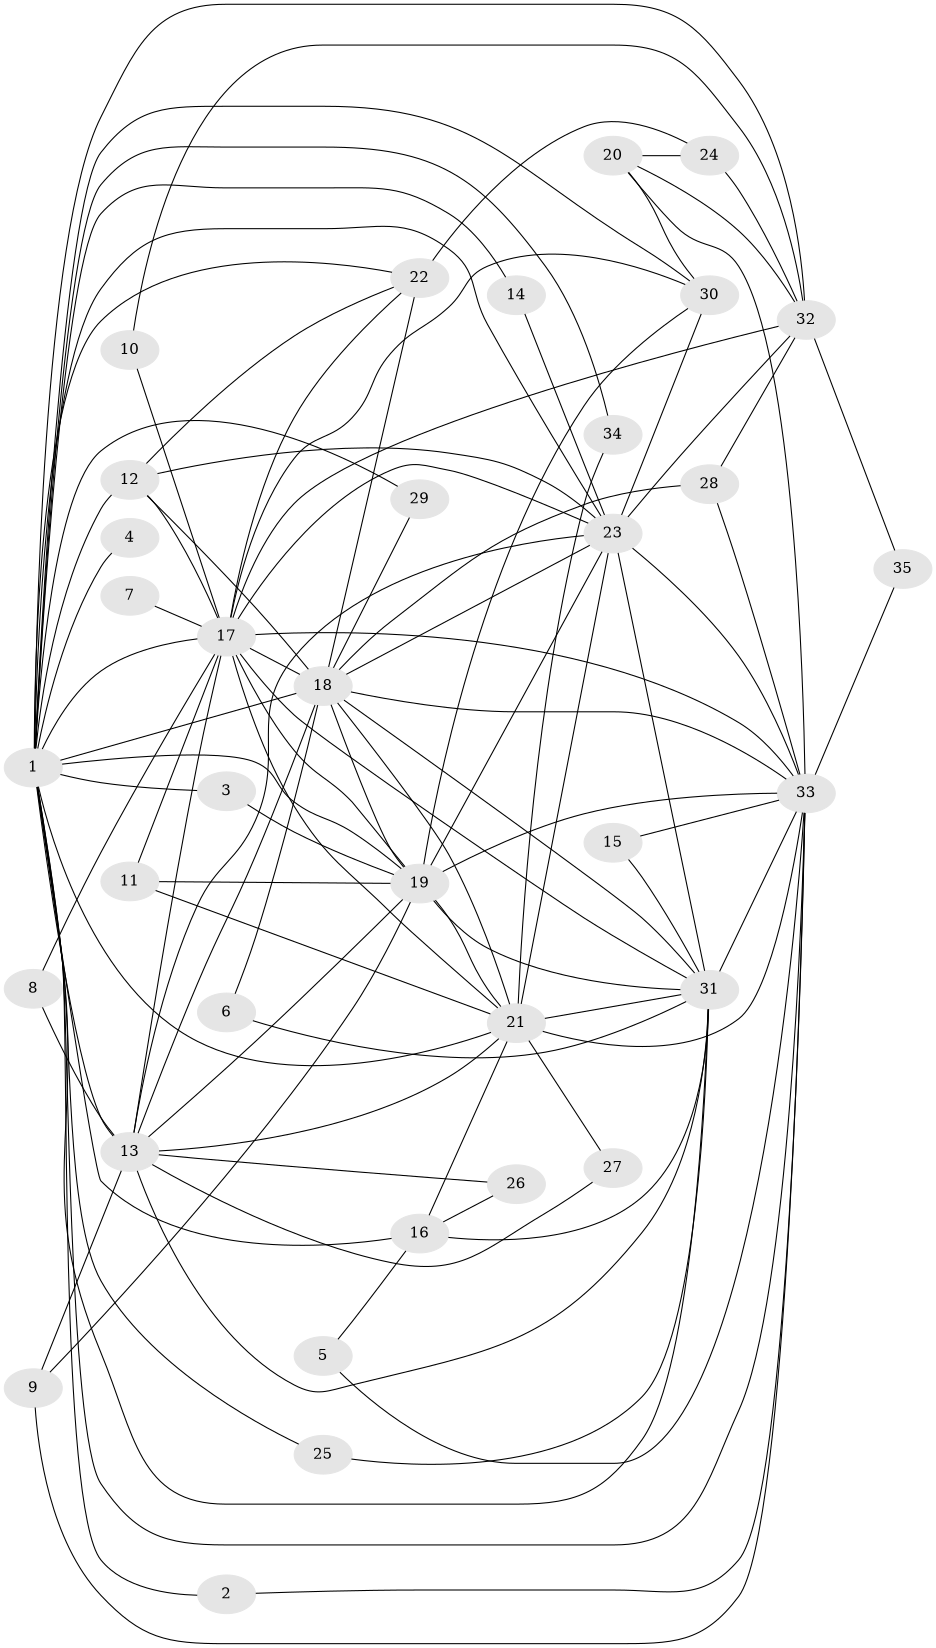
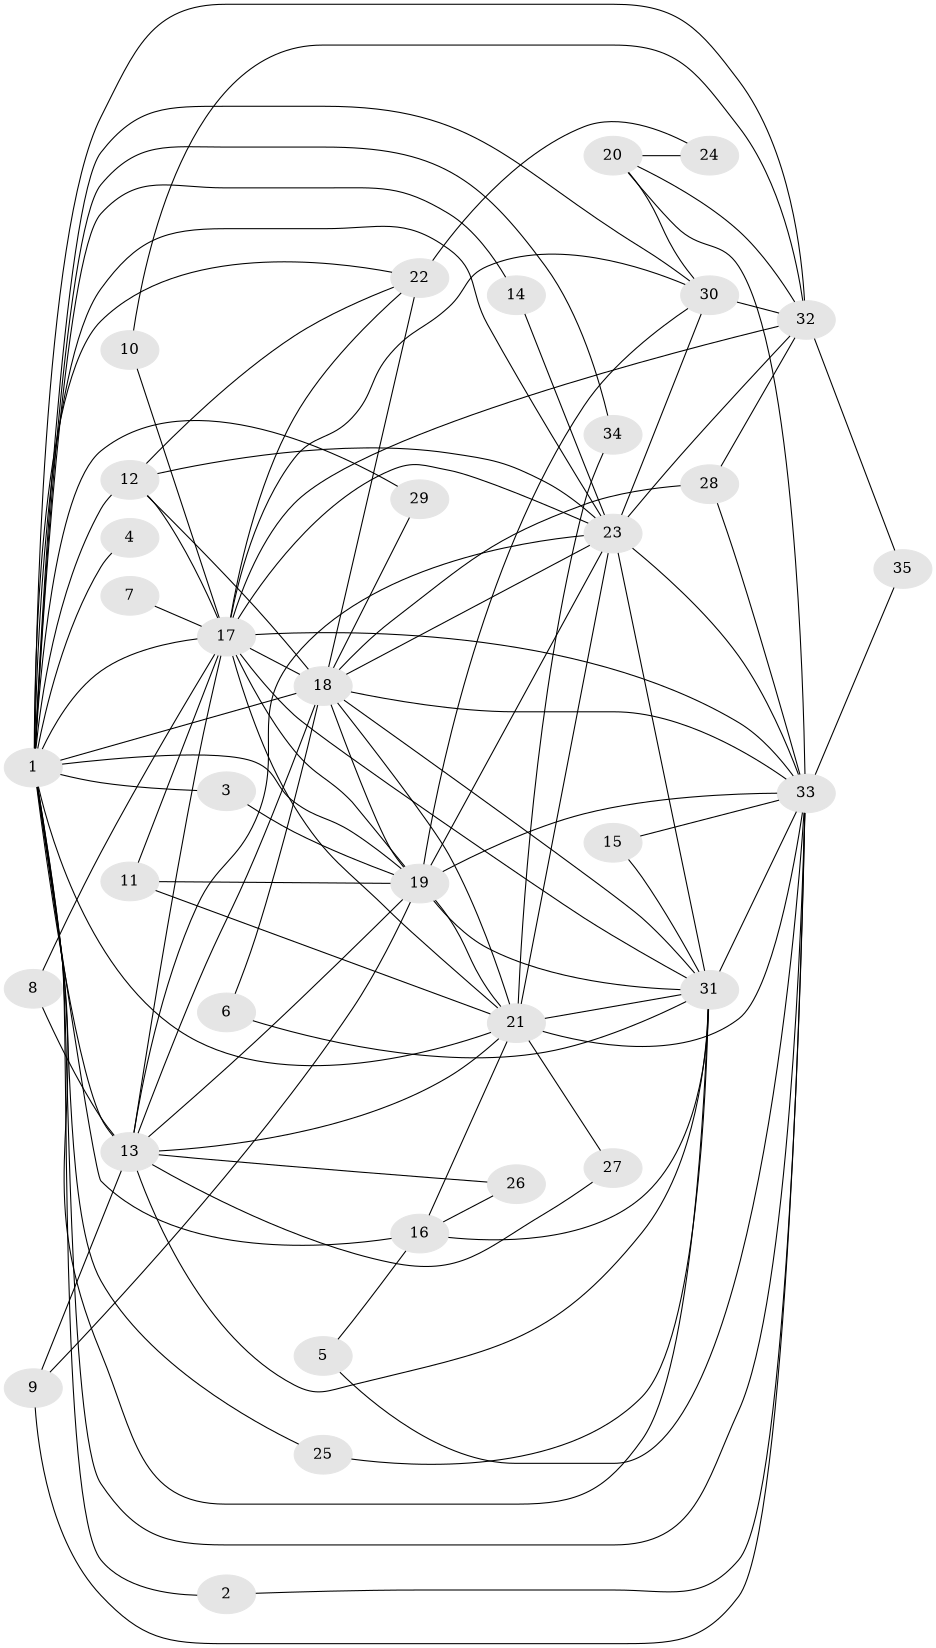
(765, 235) -> (764, 309)
